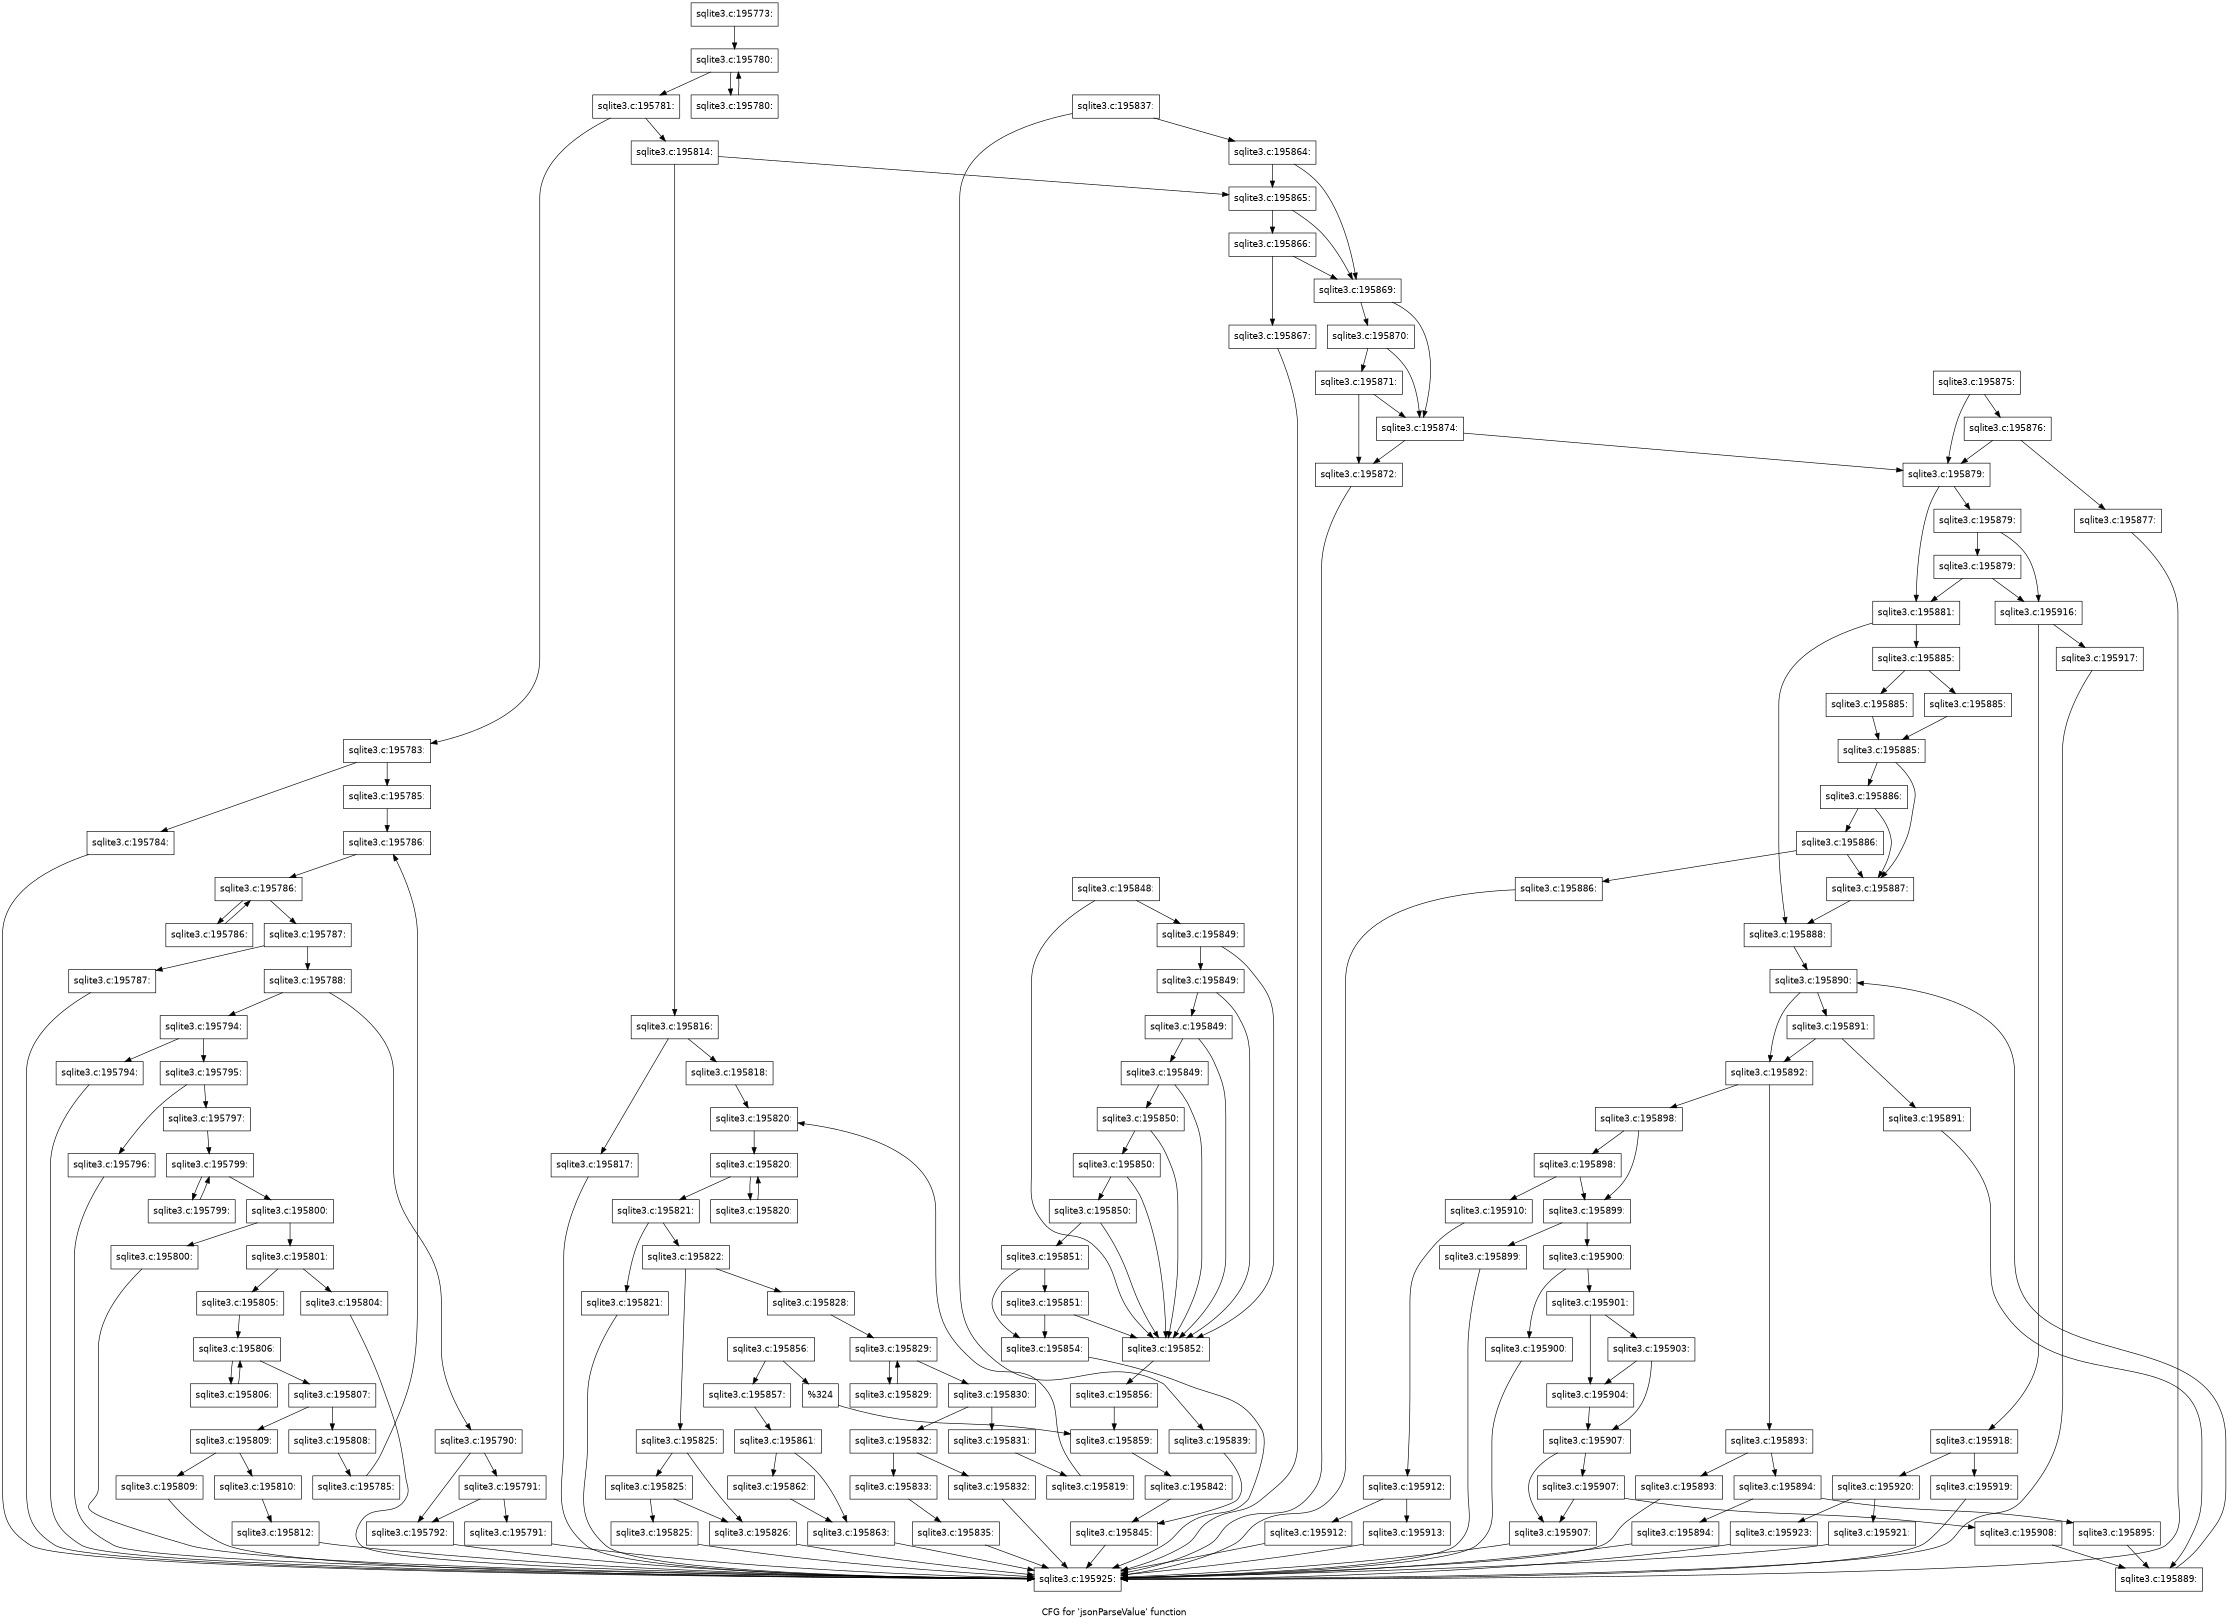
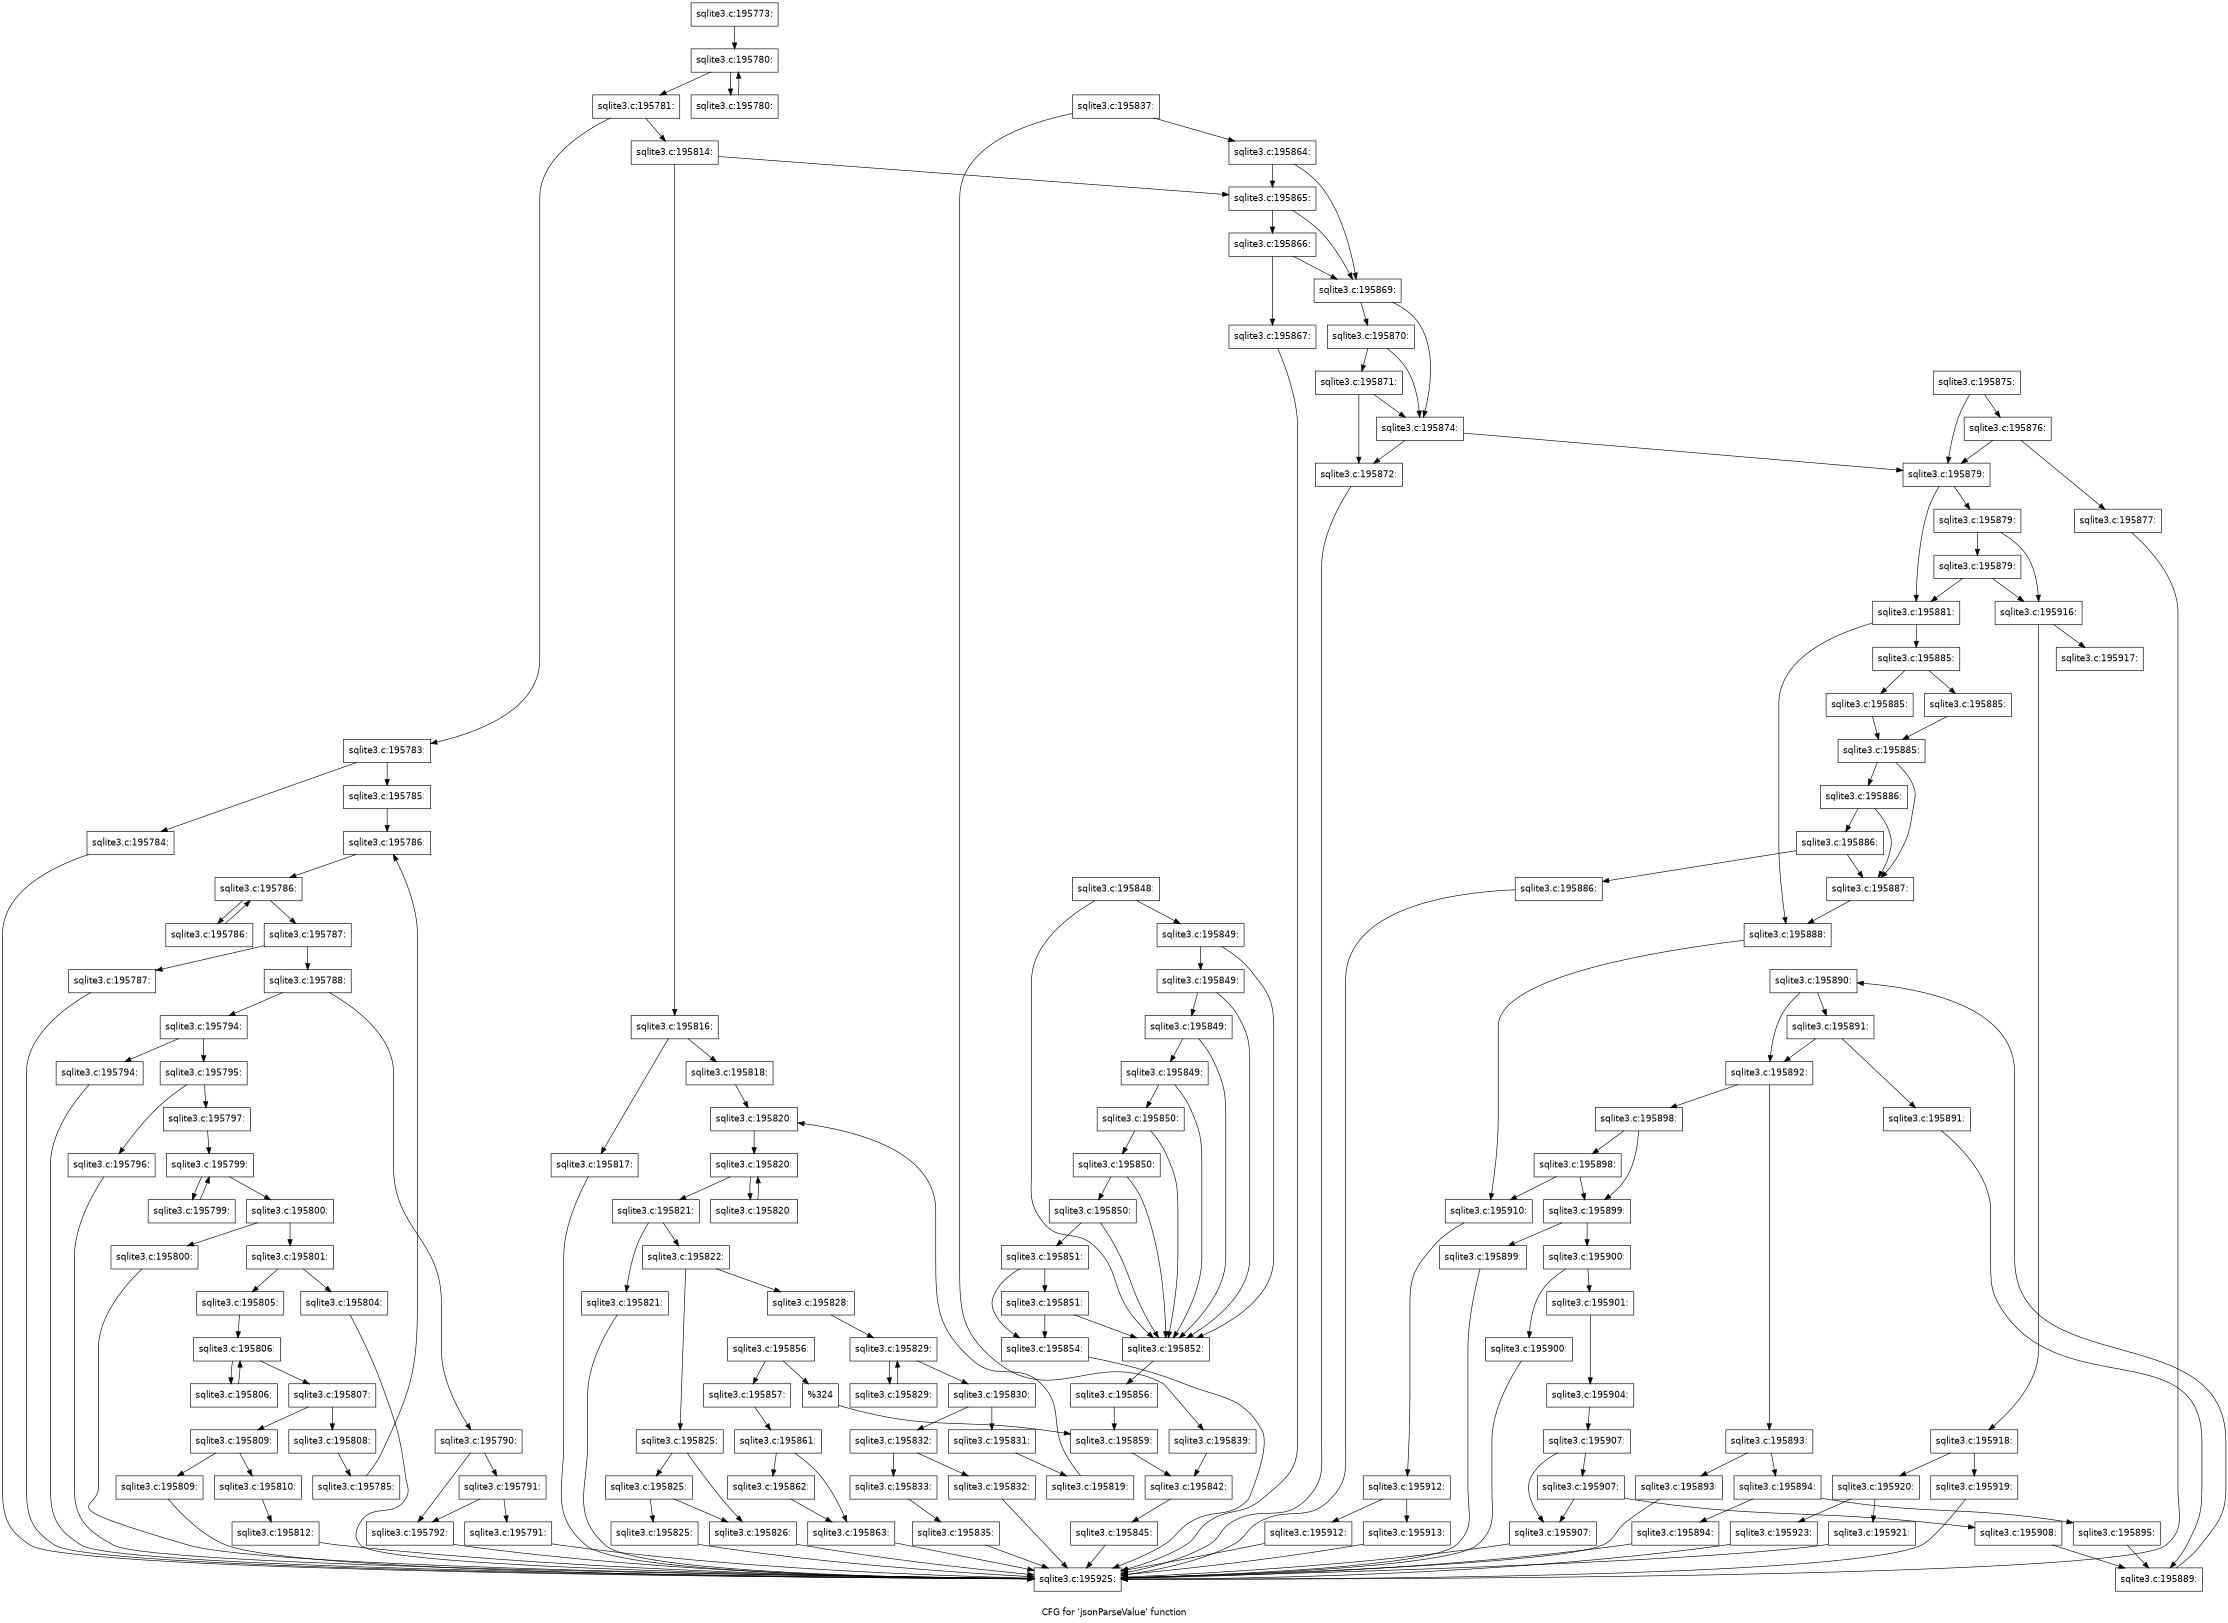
(1799, 955) -> (1532, 990)
(1651, 1349) -> none
(2030, 1491) -> none
(1227, 1505) -> (1202, 1462)
